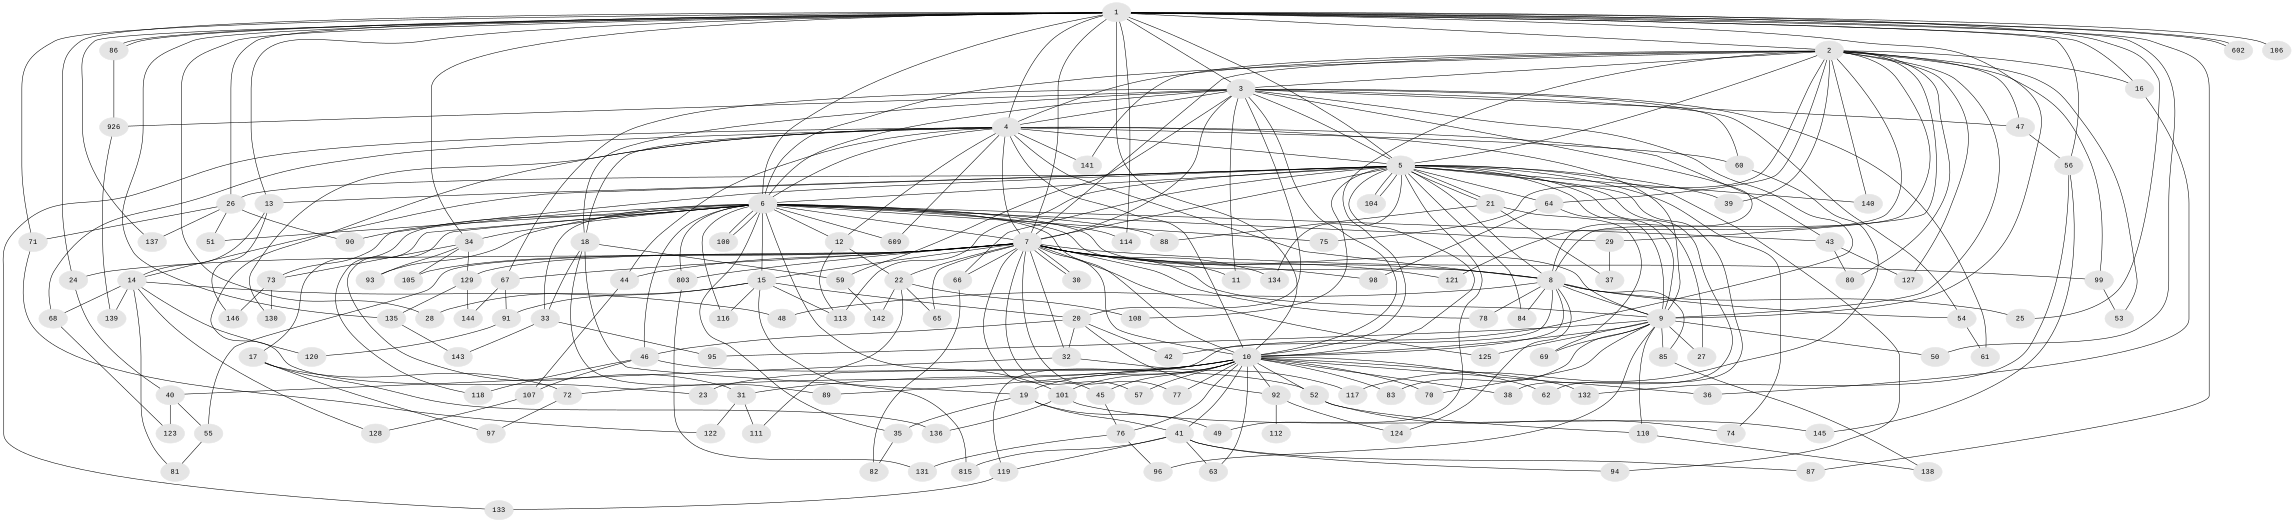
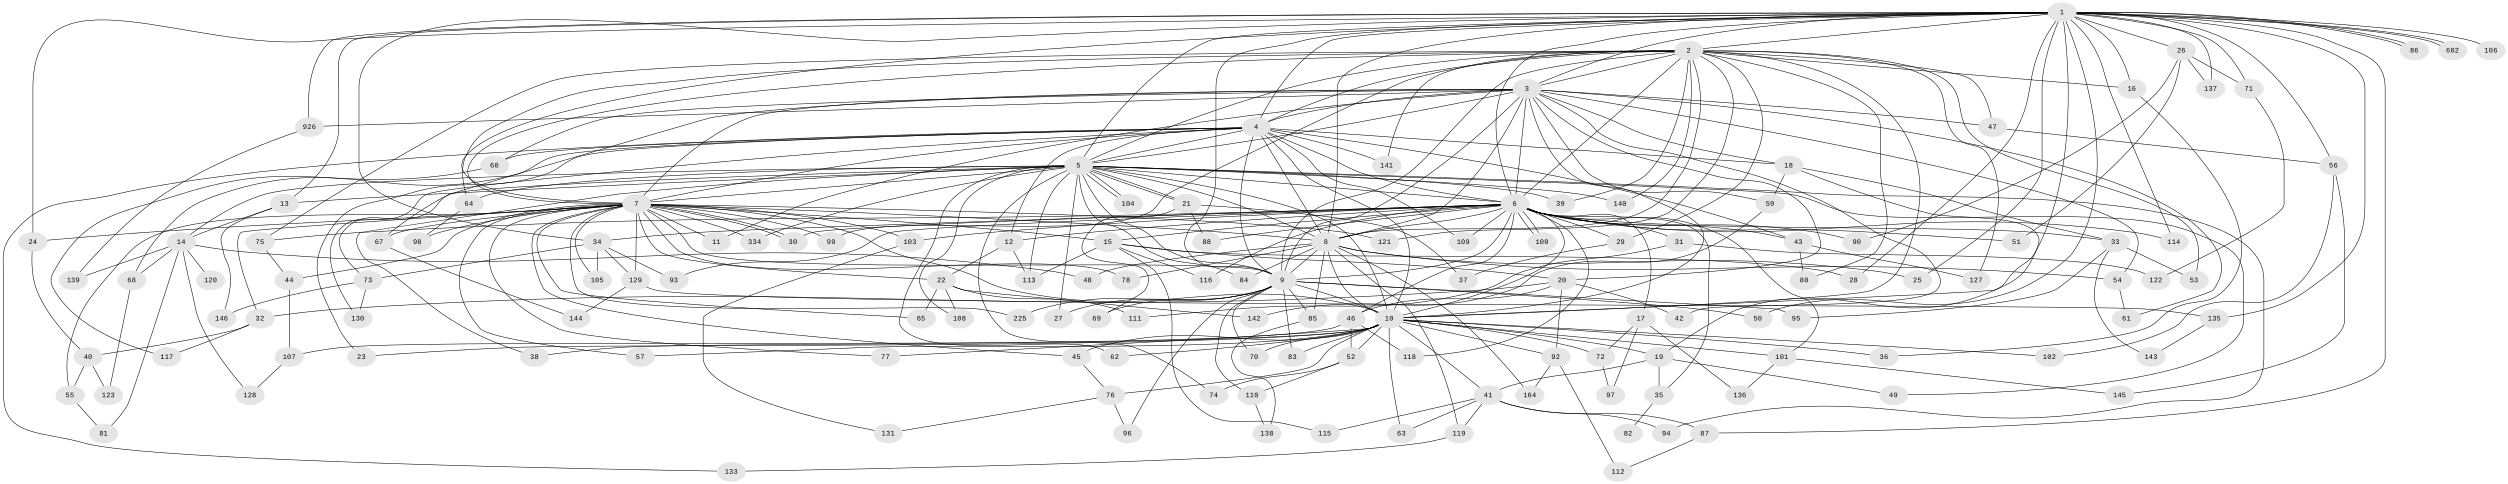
none -> (1592, 27)
(114, 89) -> (1148, 16)
(794, 161) -> (275, 261)
(842, 176) -> none
(895, 223) -> (1152, 216)
(895, 242) -> (1463, 242)
(1655, 246) -> (1384, 203)
(683, 280) -> (910, 242)
(958, 280) -> none
(1275, 280) -> (755, 242)
(2110, 302) -> (2155, 261)
(506, 319) -> none
(1485, 357) -> (1020, 319)
(994, 377) -> none
(827, 395) -> none
(1585, 395) -> (2050, 357)
(1397, 434) -> (1530, 395)
none -> (1662, 453)
(966, 472) -> (1325, 434)
